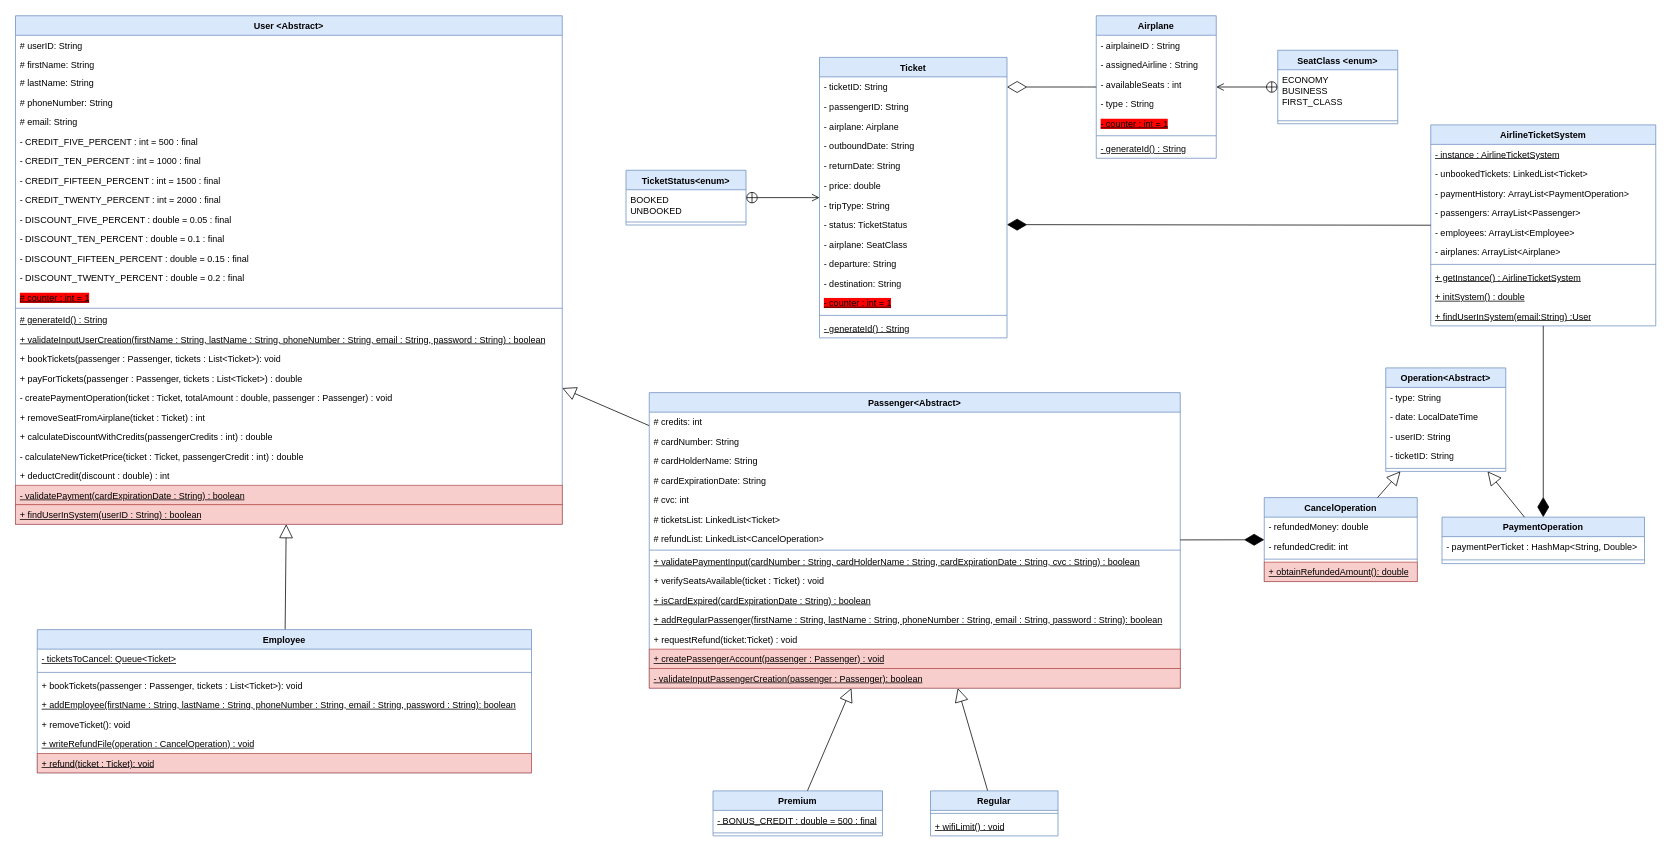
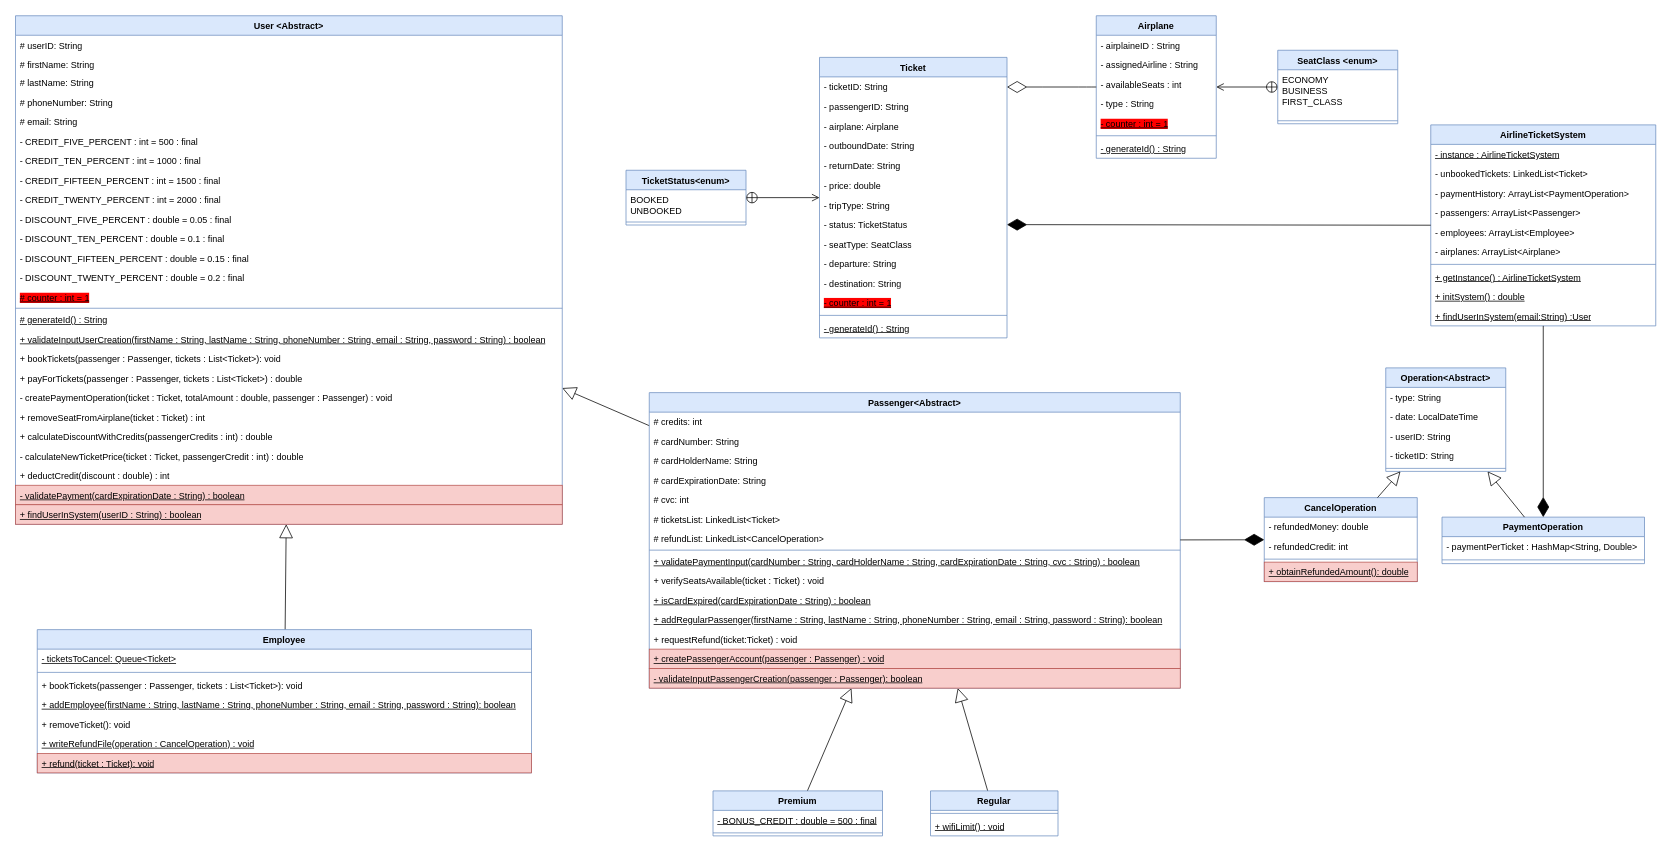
(870, 245) -> (872, 245)
